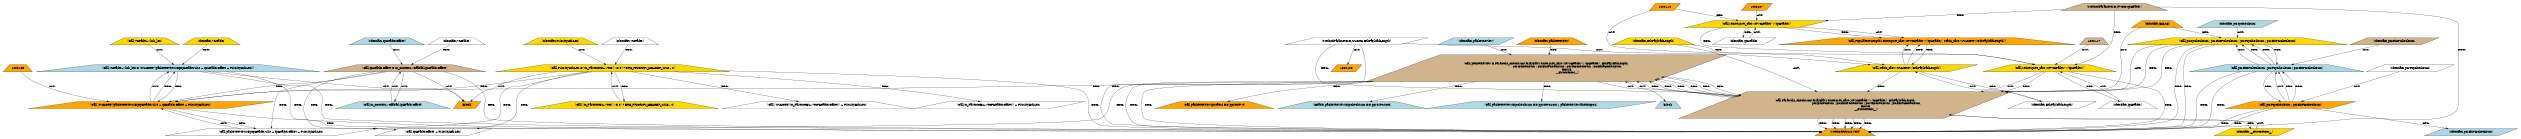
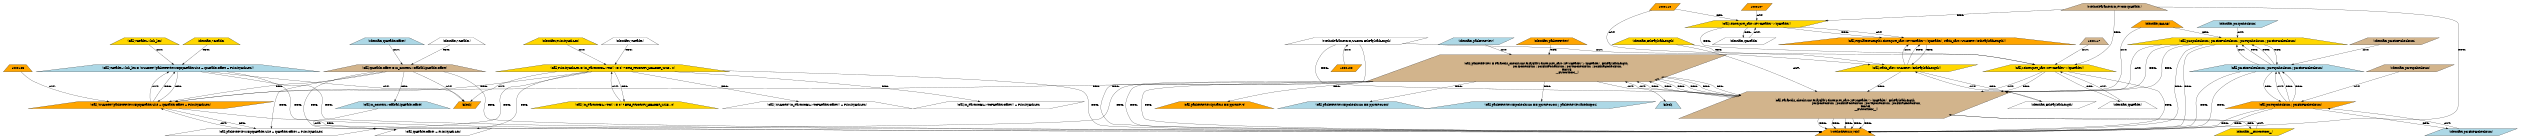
(1352, 54) -> (1343, 55)
(2410, 68) -> (2410, 68)
(392, 86) -> (320, 125)
(405, 87) -> (405, 87)
(1352, 105) -> (1352, 105)
none -> (2395, 116)
